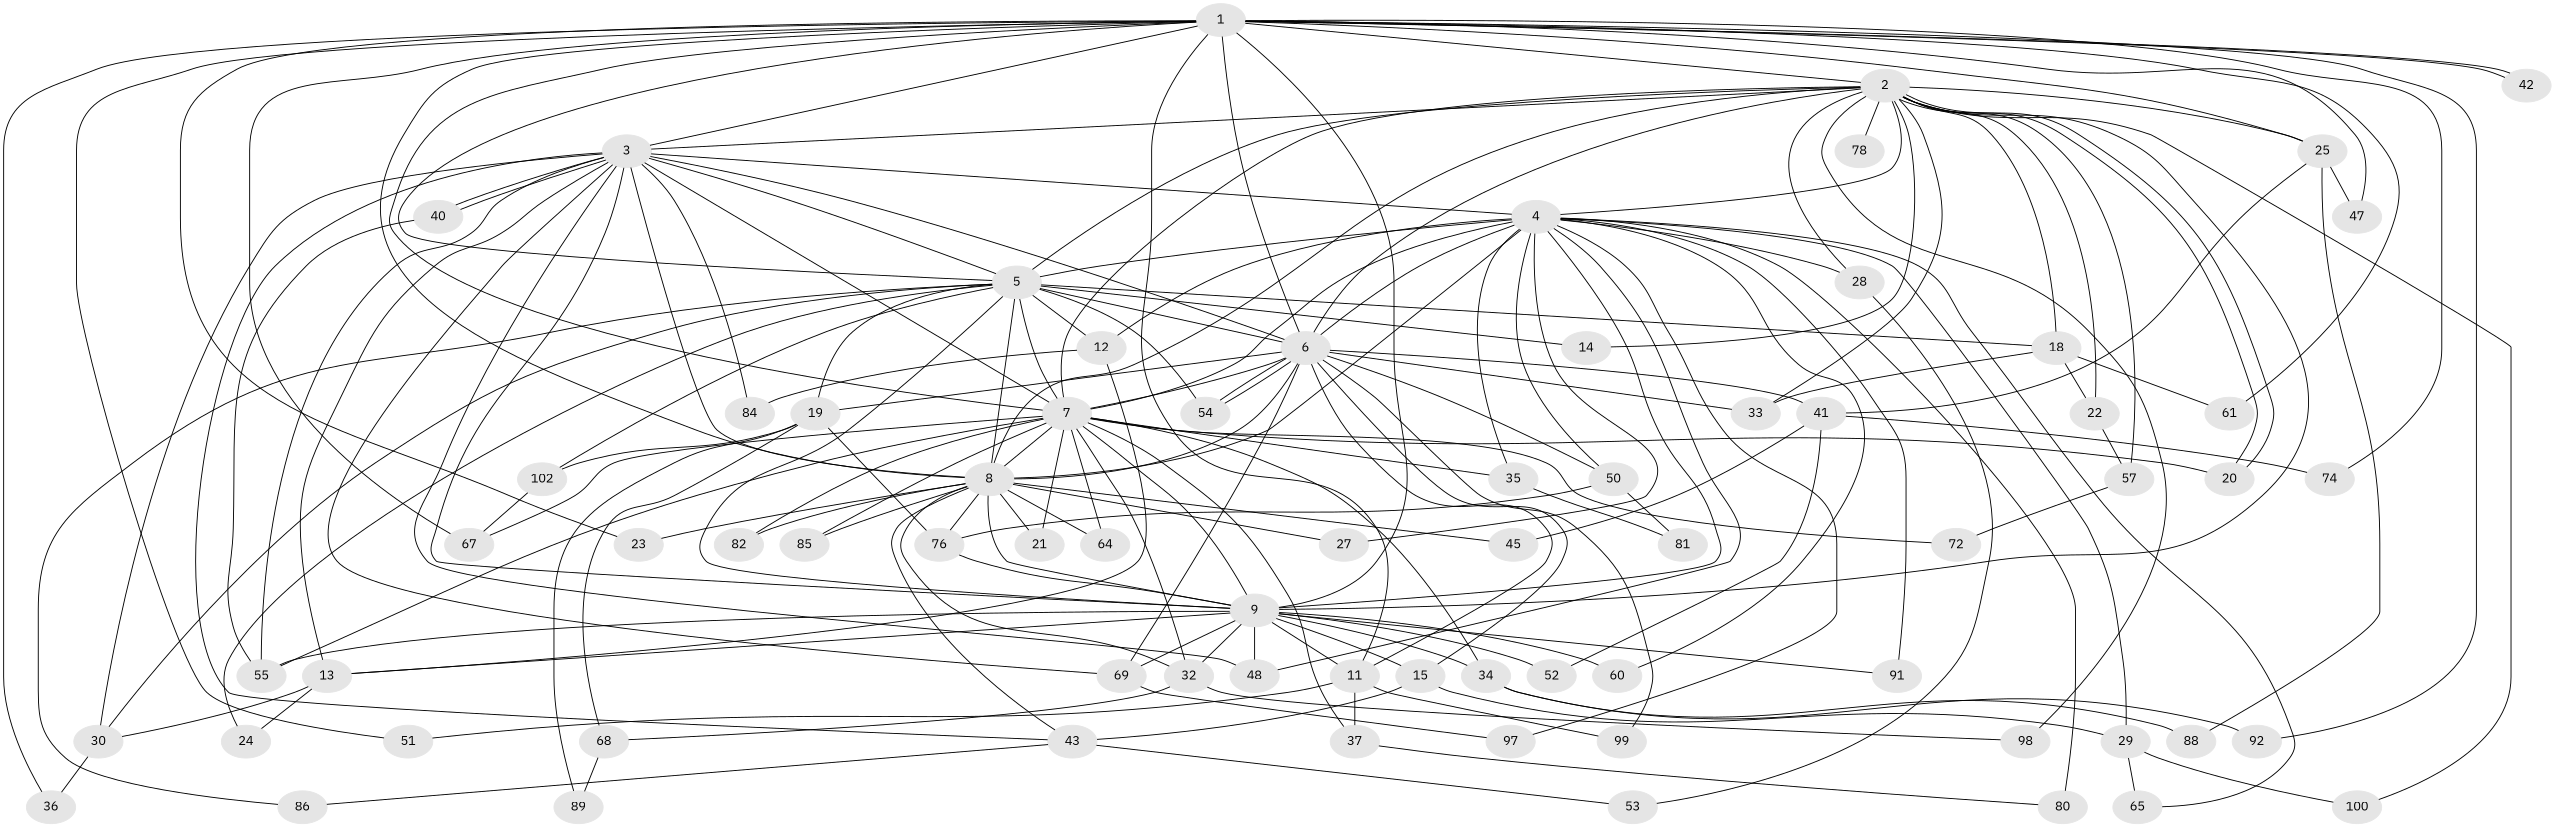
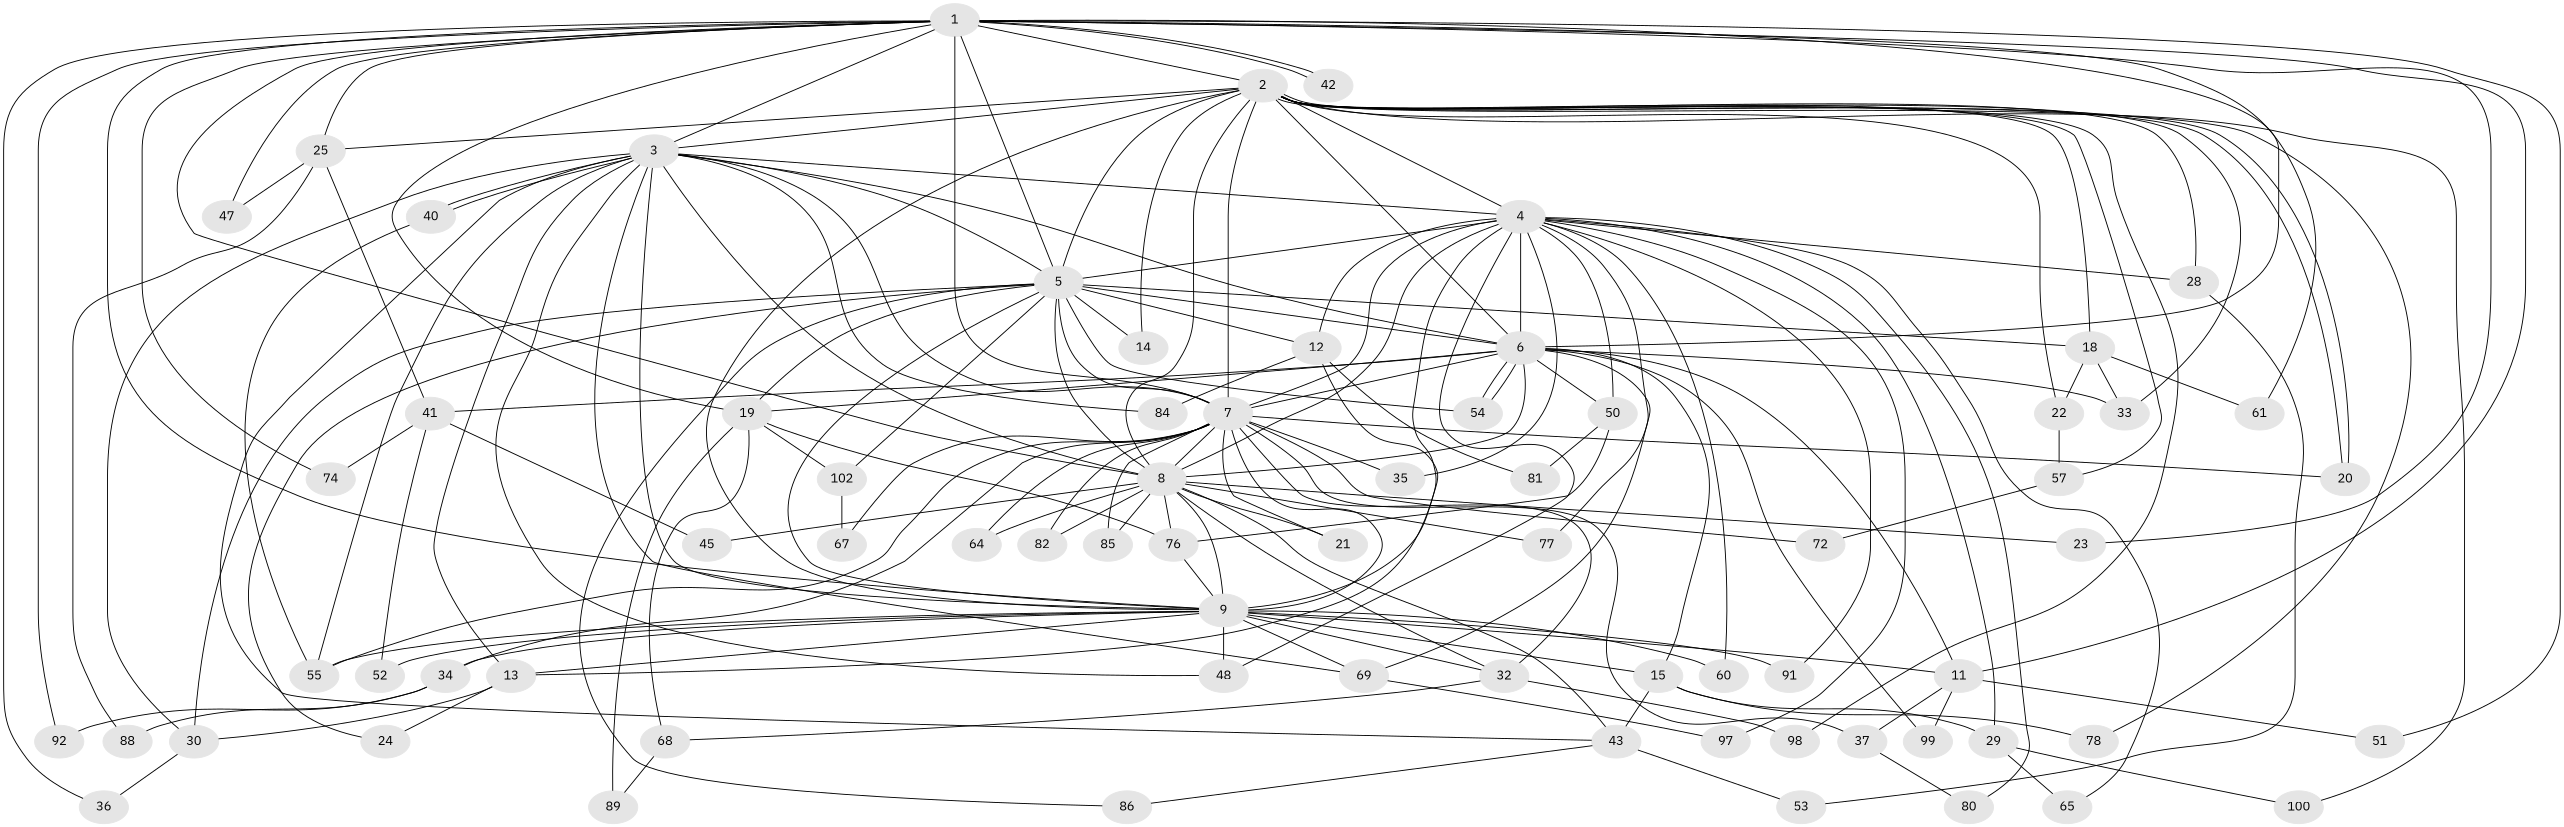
(470, 60) -> (459, 155)
(1601, 513) -> (1423, 435)
(1344, 545) -> (1547, 545)
none -> (1853, 715)
